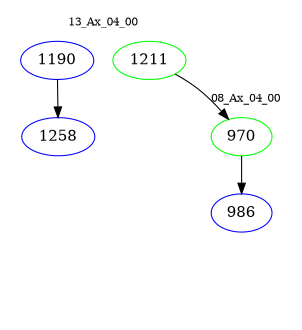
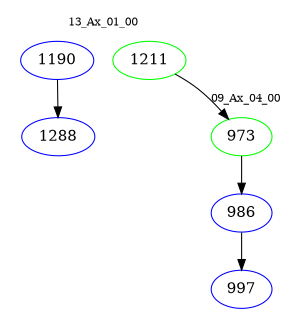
(103, 23) -> (103, 23)
(246, 99) -> (246, 99)
(58, 137) -> (58, 137)
(242, 137) -> (242, 137)
none -> (242, 289)
